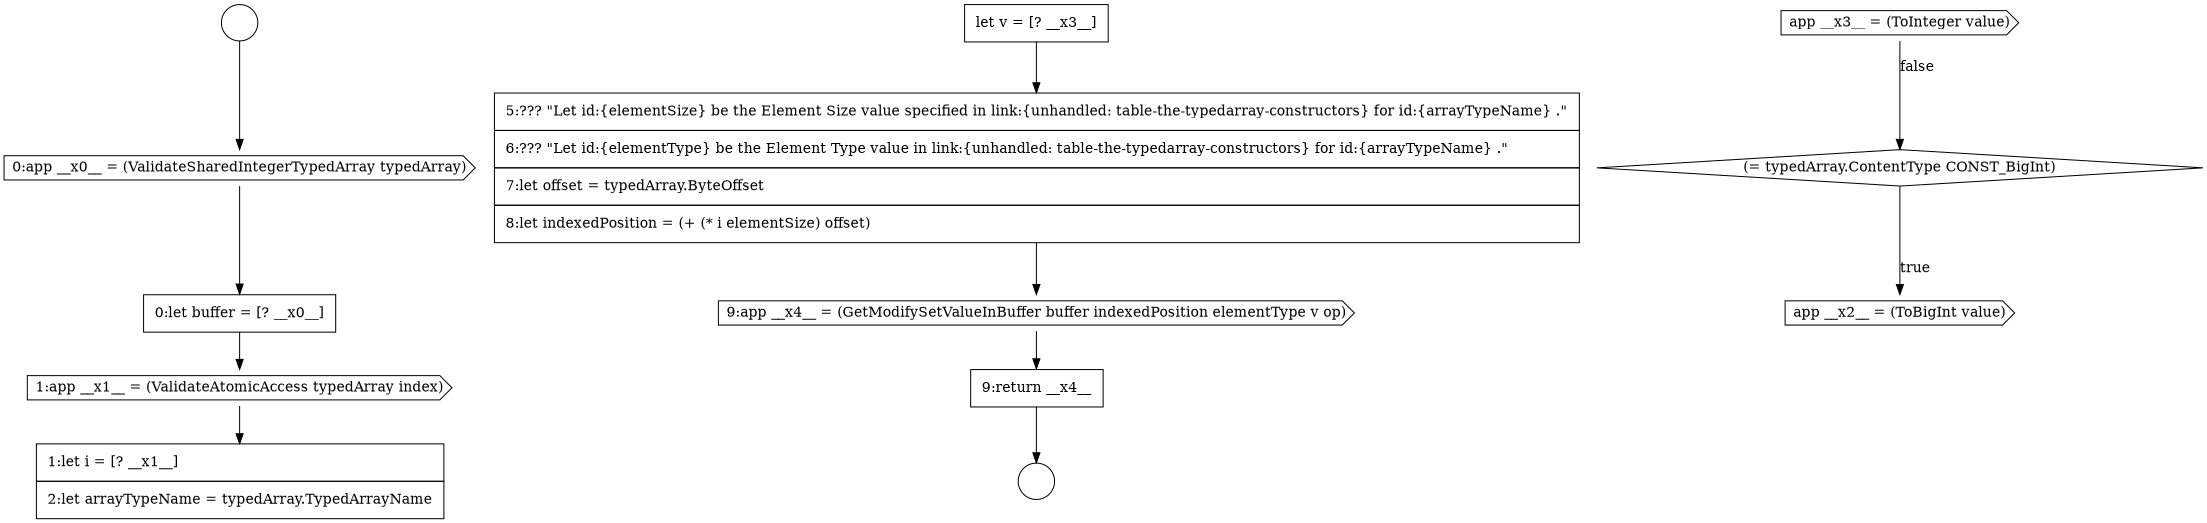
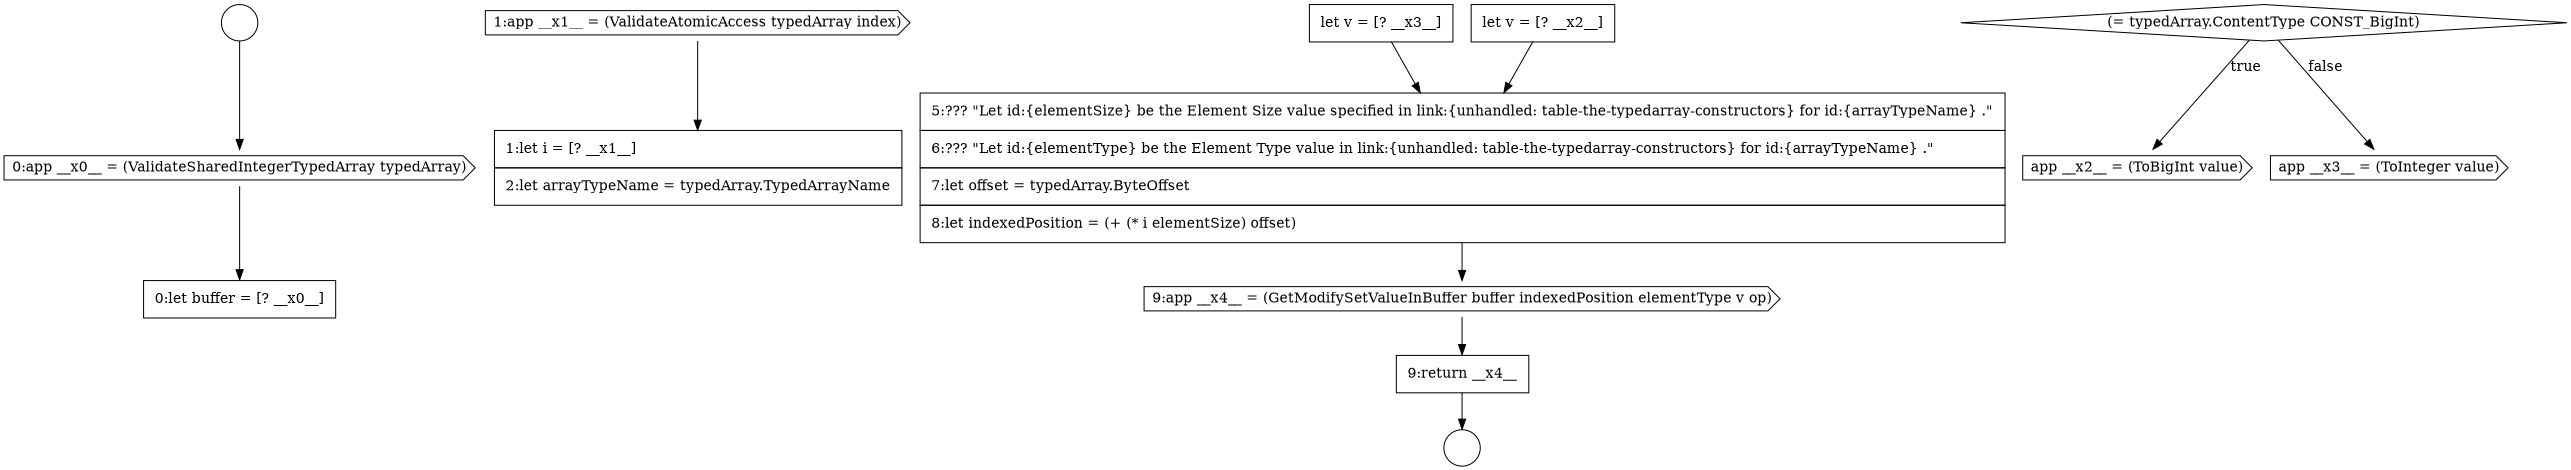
none -> (1543, 23)
(1900, 90) -> (2323, 91)
(240, 346) -> none
